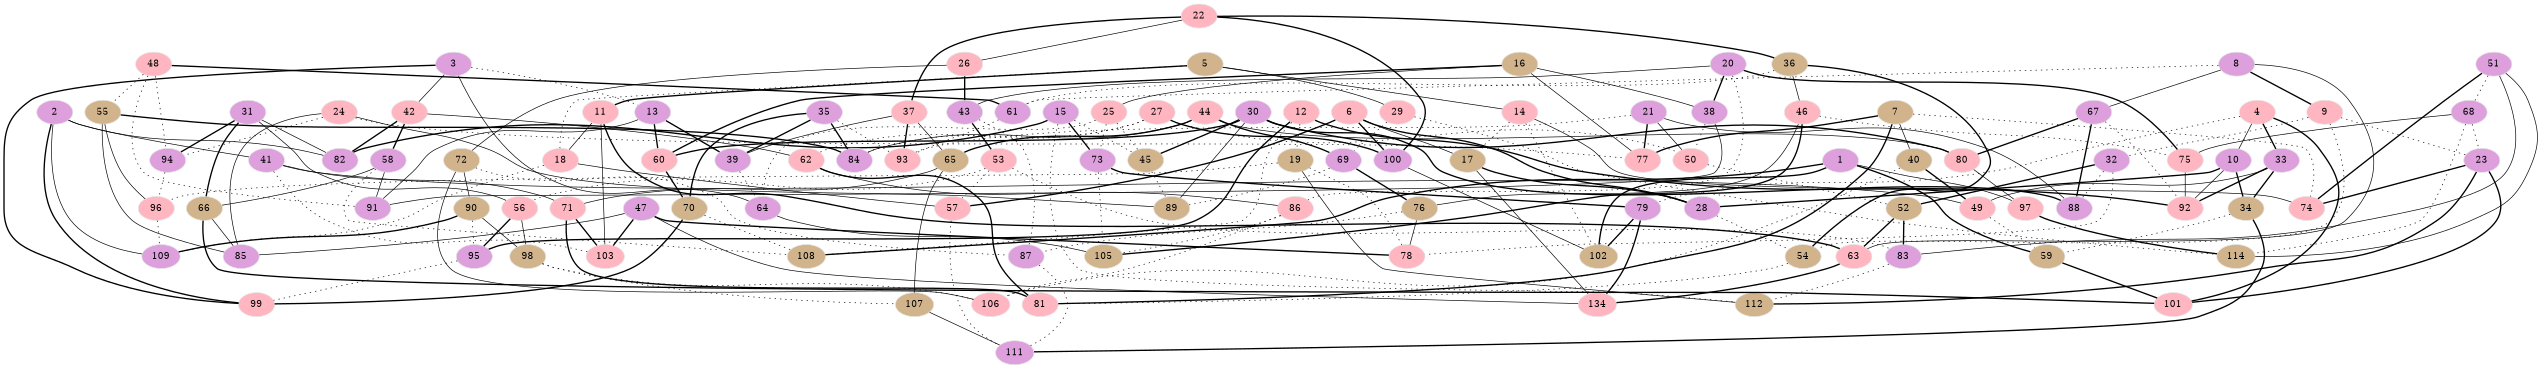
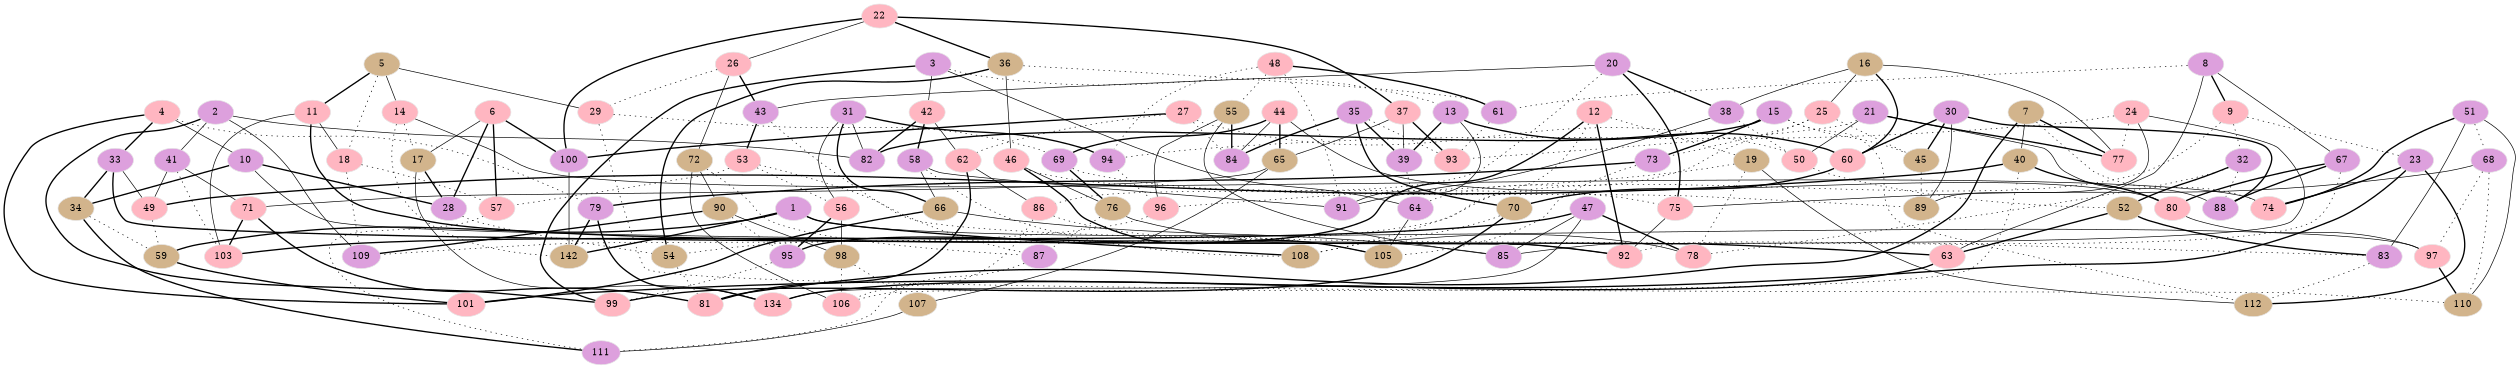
none -> (663, 86)
(2476, 136) -> (2461, 208)
(1556, 142) -> (2068, 178)
(756, 187) -> (420, 179)
(1599, 257) -> (569, 257)
(2236, 257) -> (2463, 305)
